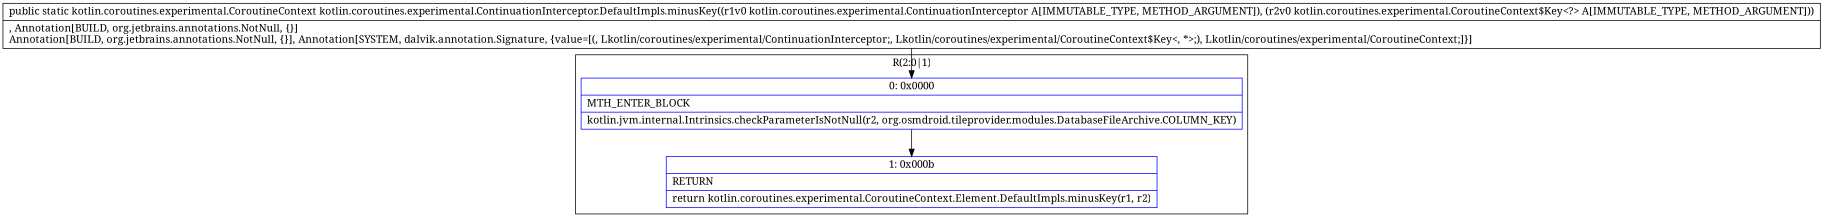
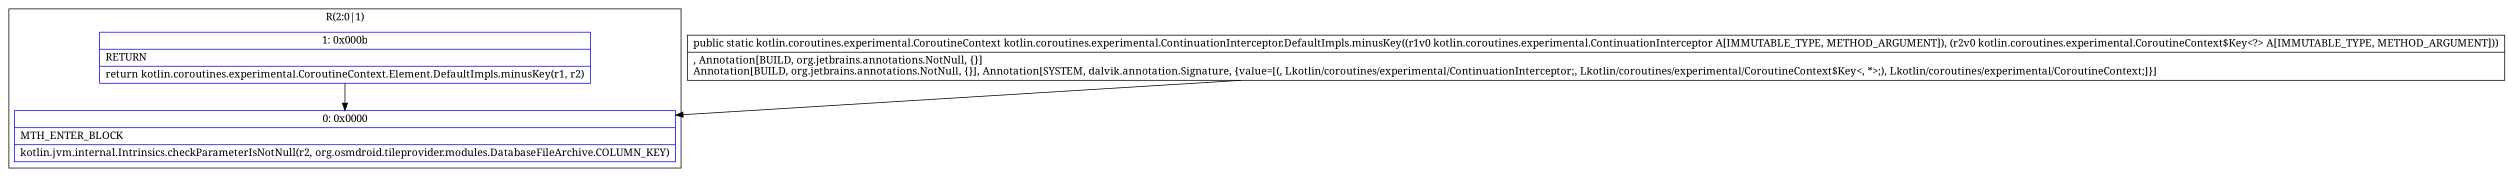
(912, 139) -> (345, 93)
